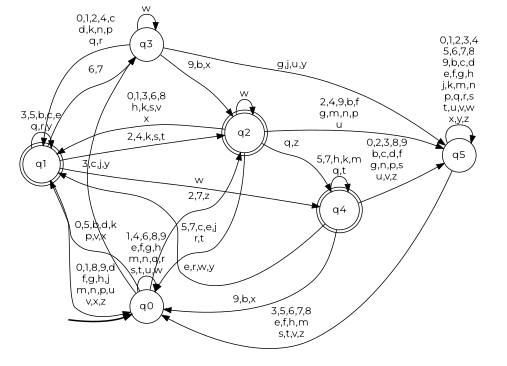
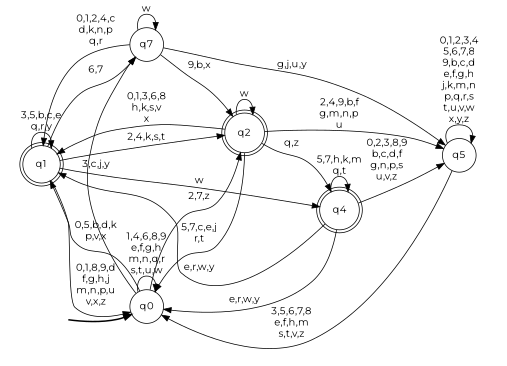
(147, 45) -> (147, 45)
(245, 299) -> (245, 299)
